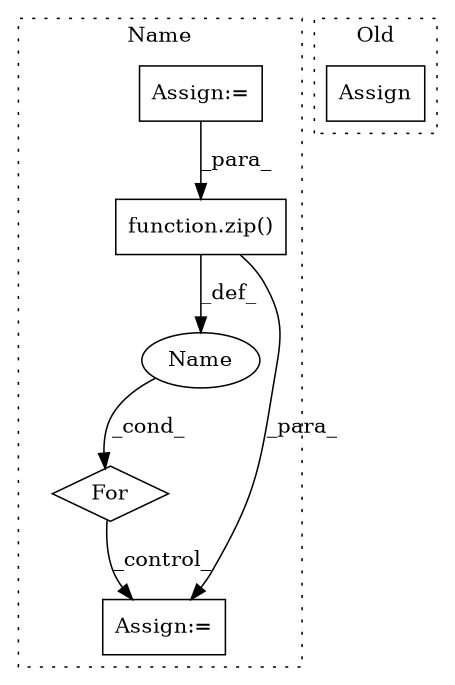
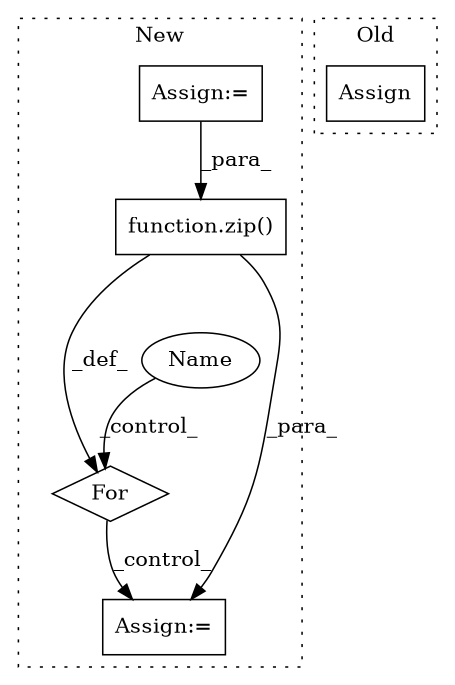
(160, 36) -> (160, 36)
(201, 286) -> (69, 342)
(149, 427) -> (149, 427)
